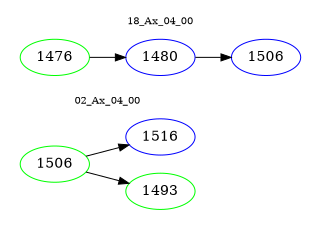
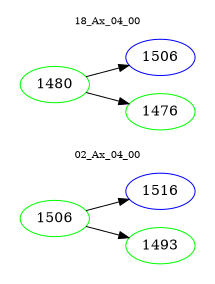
(102, 57) -> (103, 97)
(160, 57) -> (55, 85)
